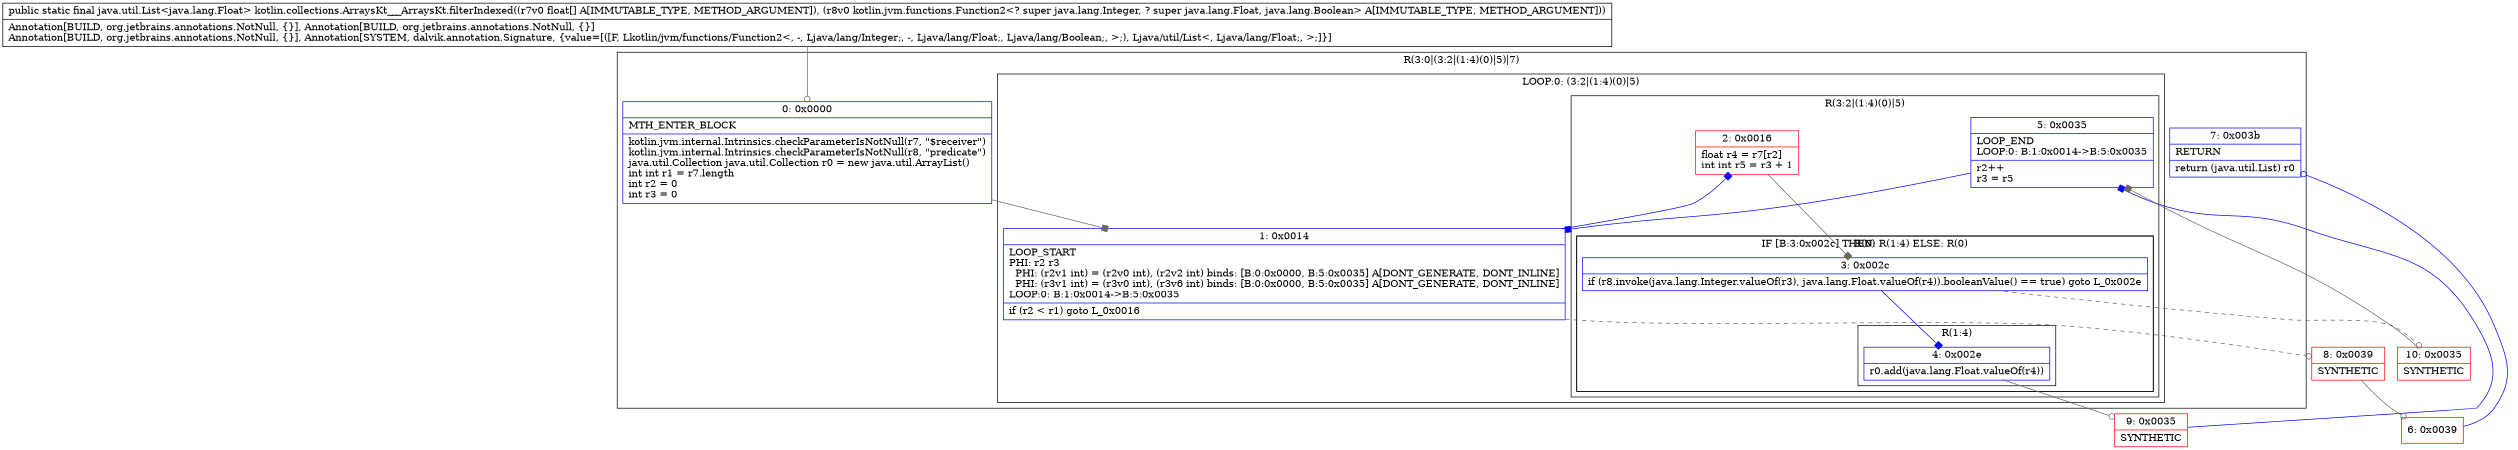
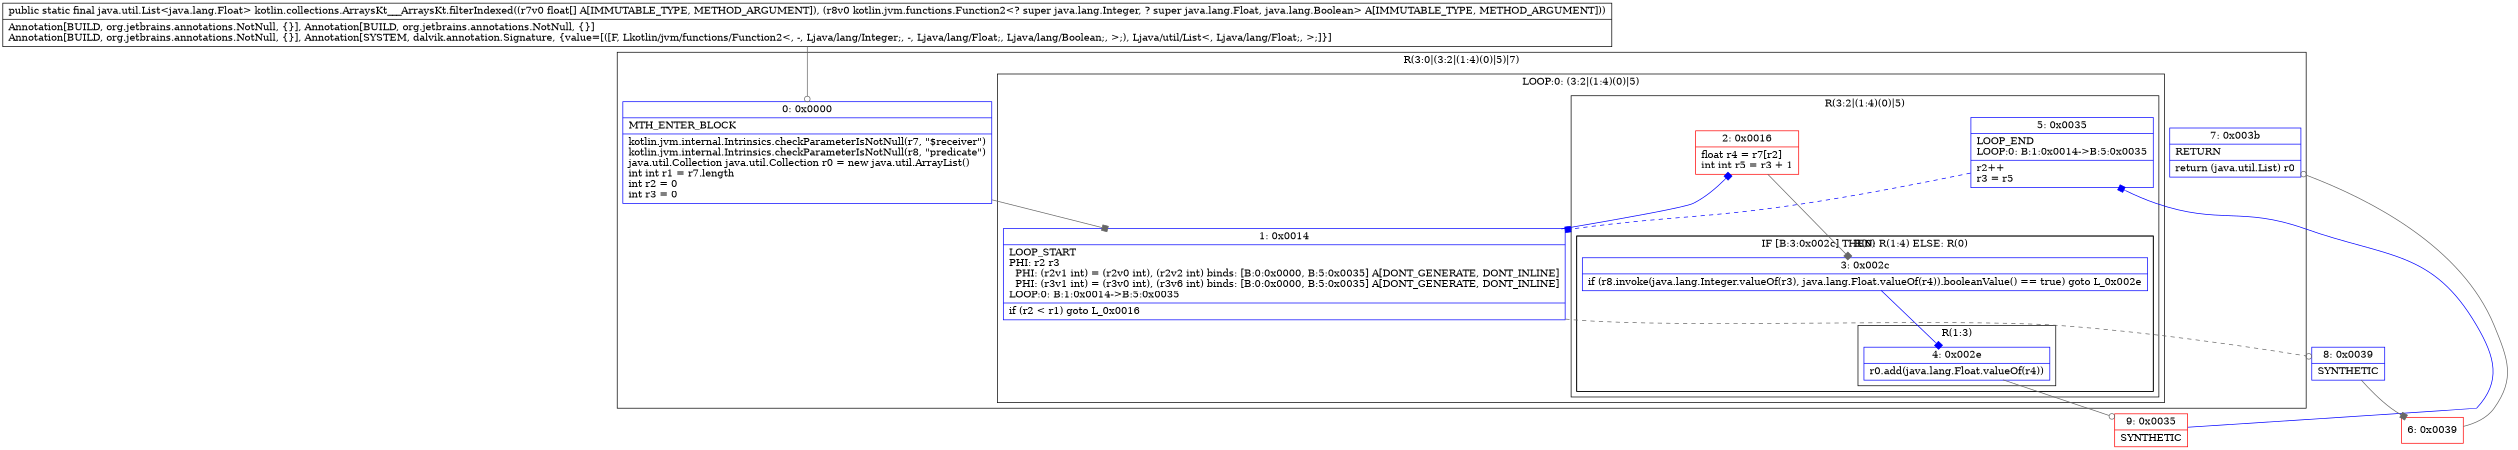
(1772, 208) -> (1772, 208)
(2461, 274) -> (2461, 274)
(1957, 334) -> (1957, 334)
(2348, 364) -> (2348, 364)
(2434, 364) -> none
(2380, 399) -> (2380, 399)
